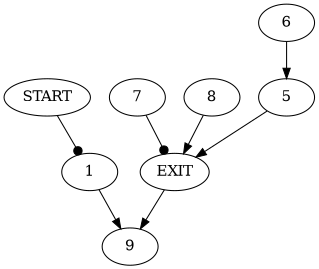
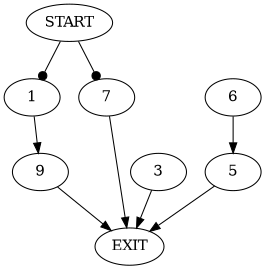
none -> (86, 57)
(212, 97) -> (159, 172)
(154, 131) -> (117, 167)
(155, 205) -> (80, 205)
